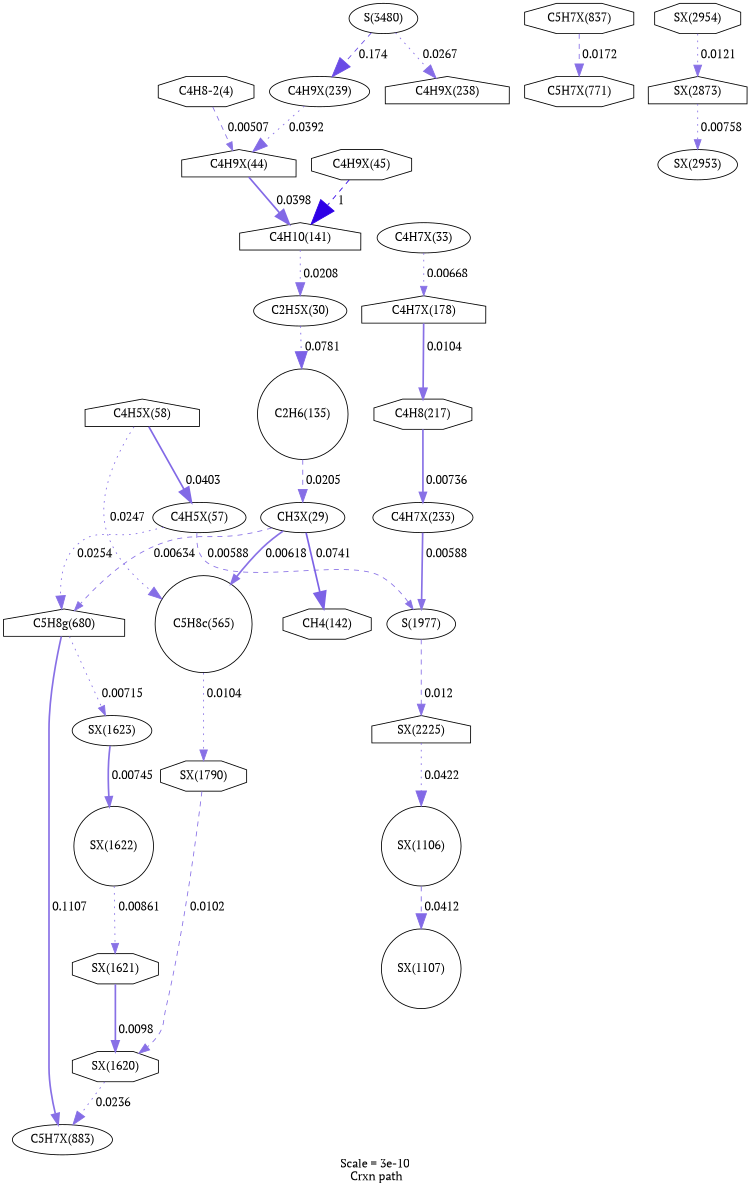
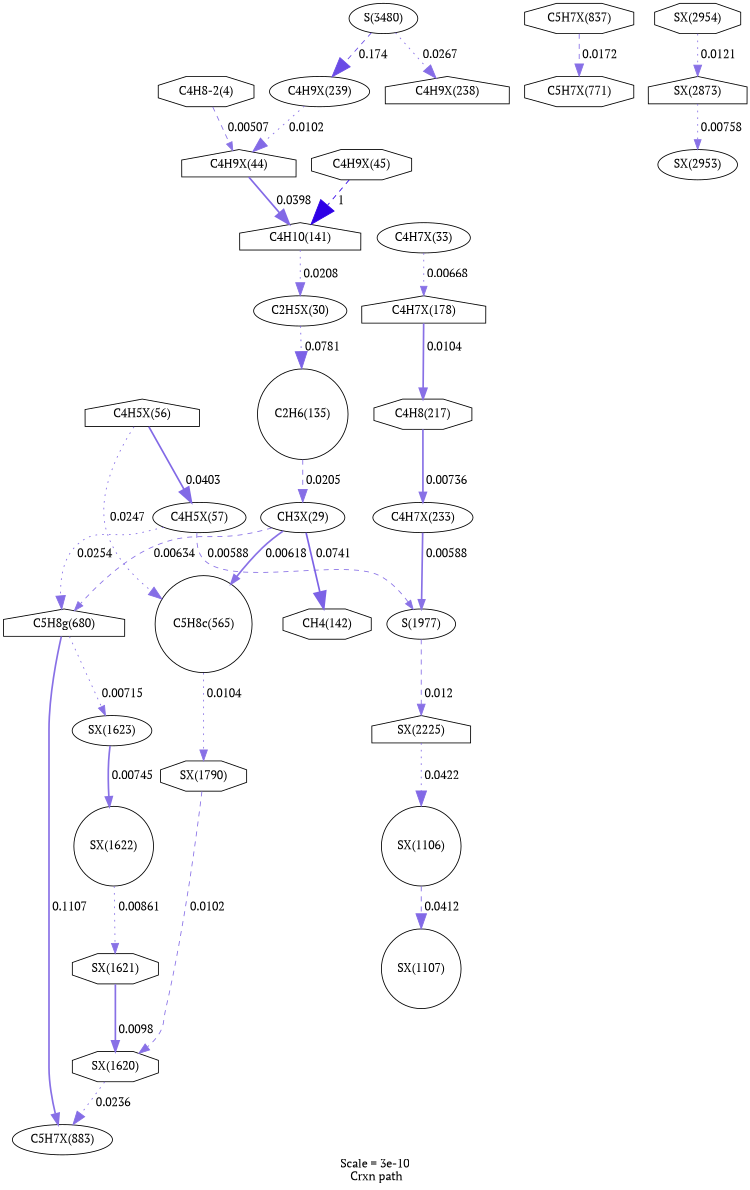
(305, 128) -> (305, 128)
(142, 414) -> (142, 414)
